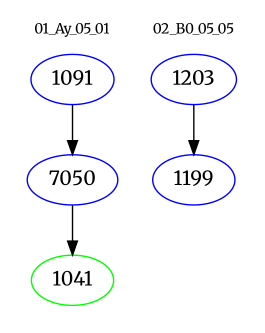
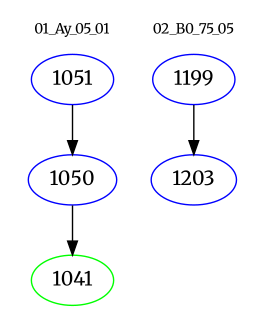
(194, 30) -> (194, 30)
(73, 79) -> (73, 79)
(194, 123) -> (194, 123)
(73, 180) -> (73, 180)
